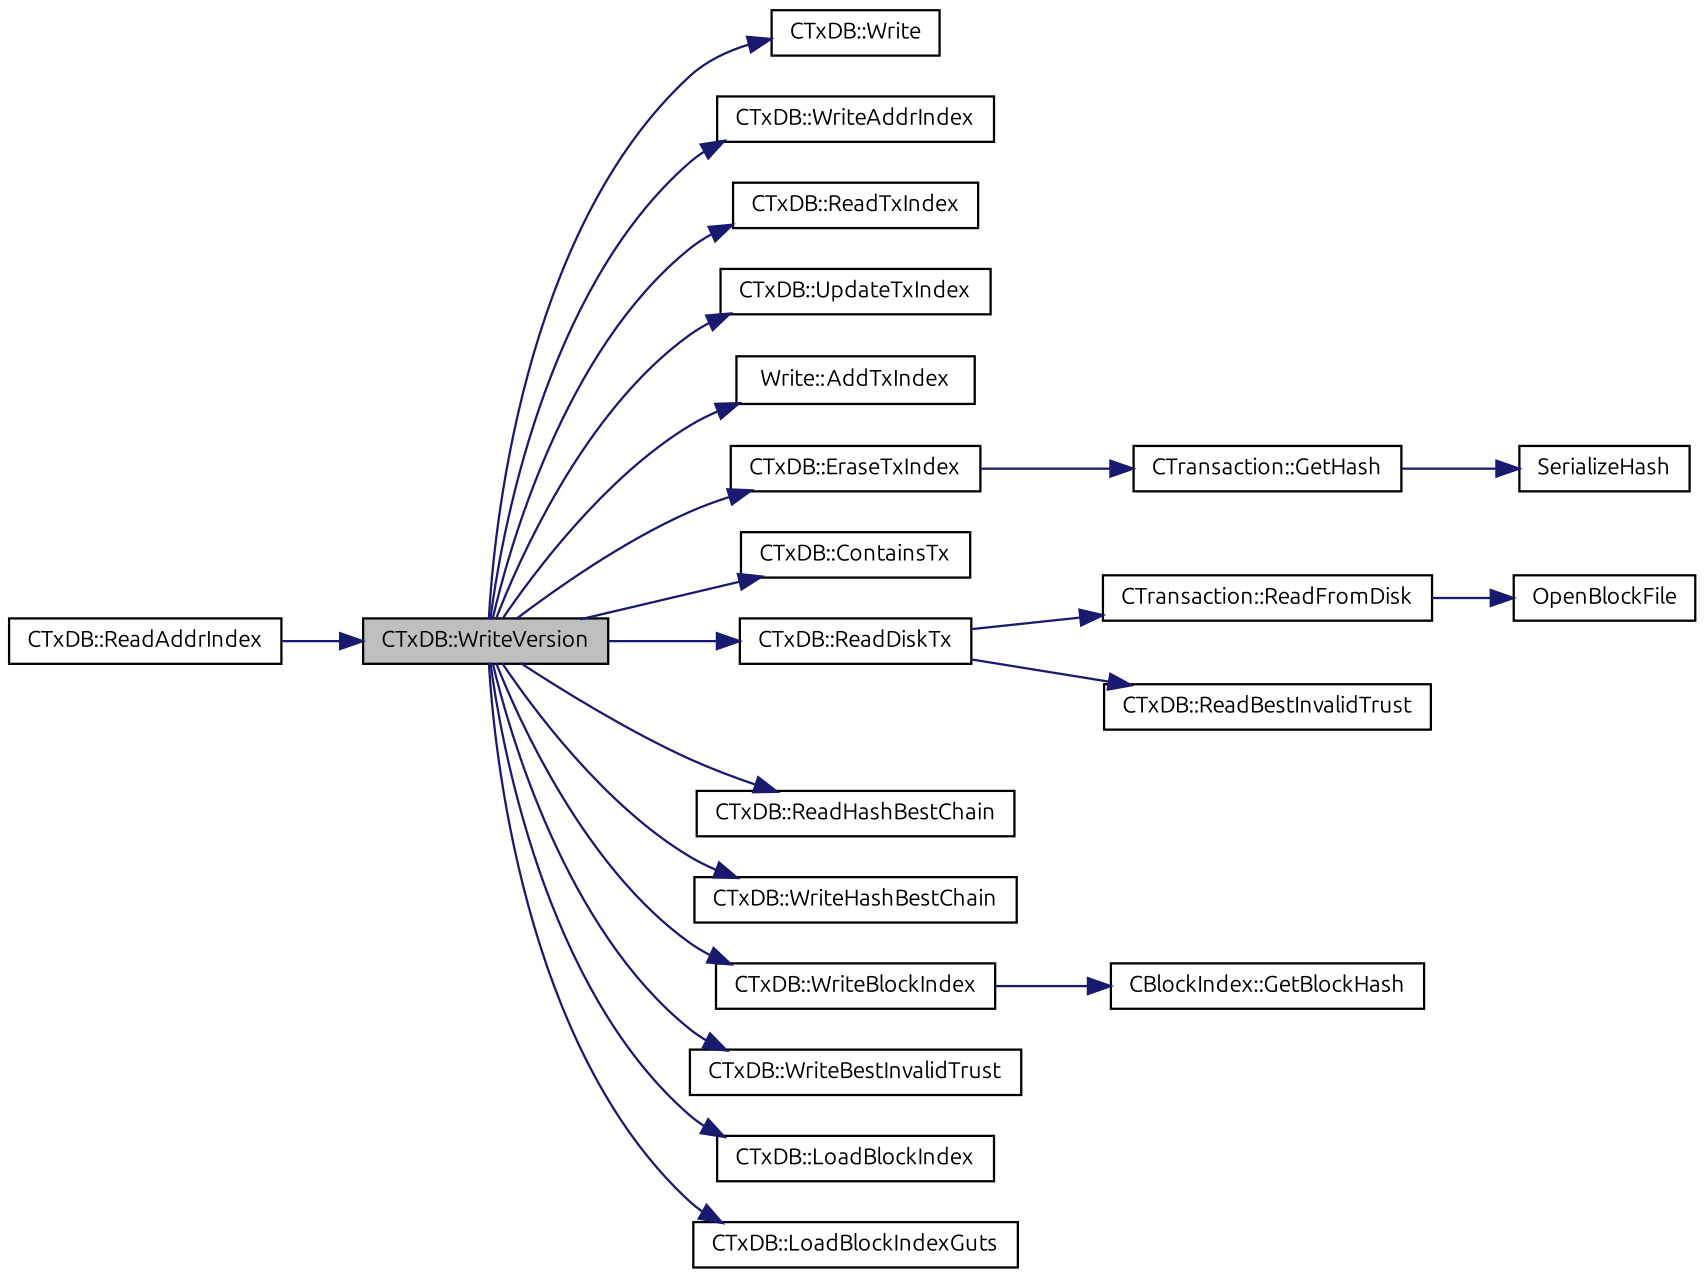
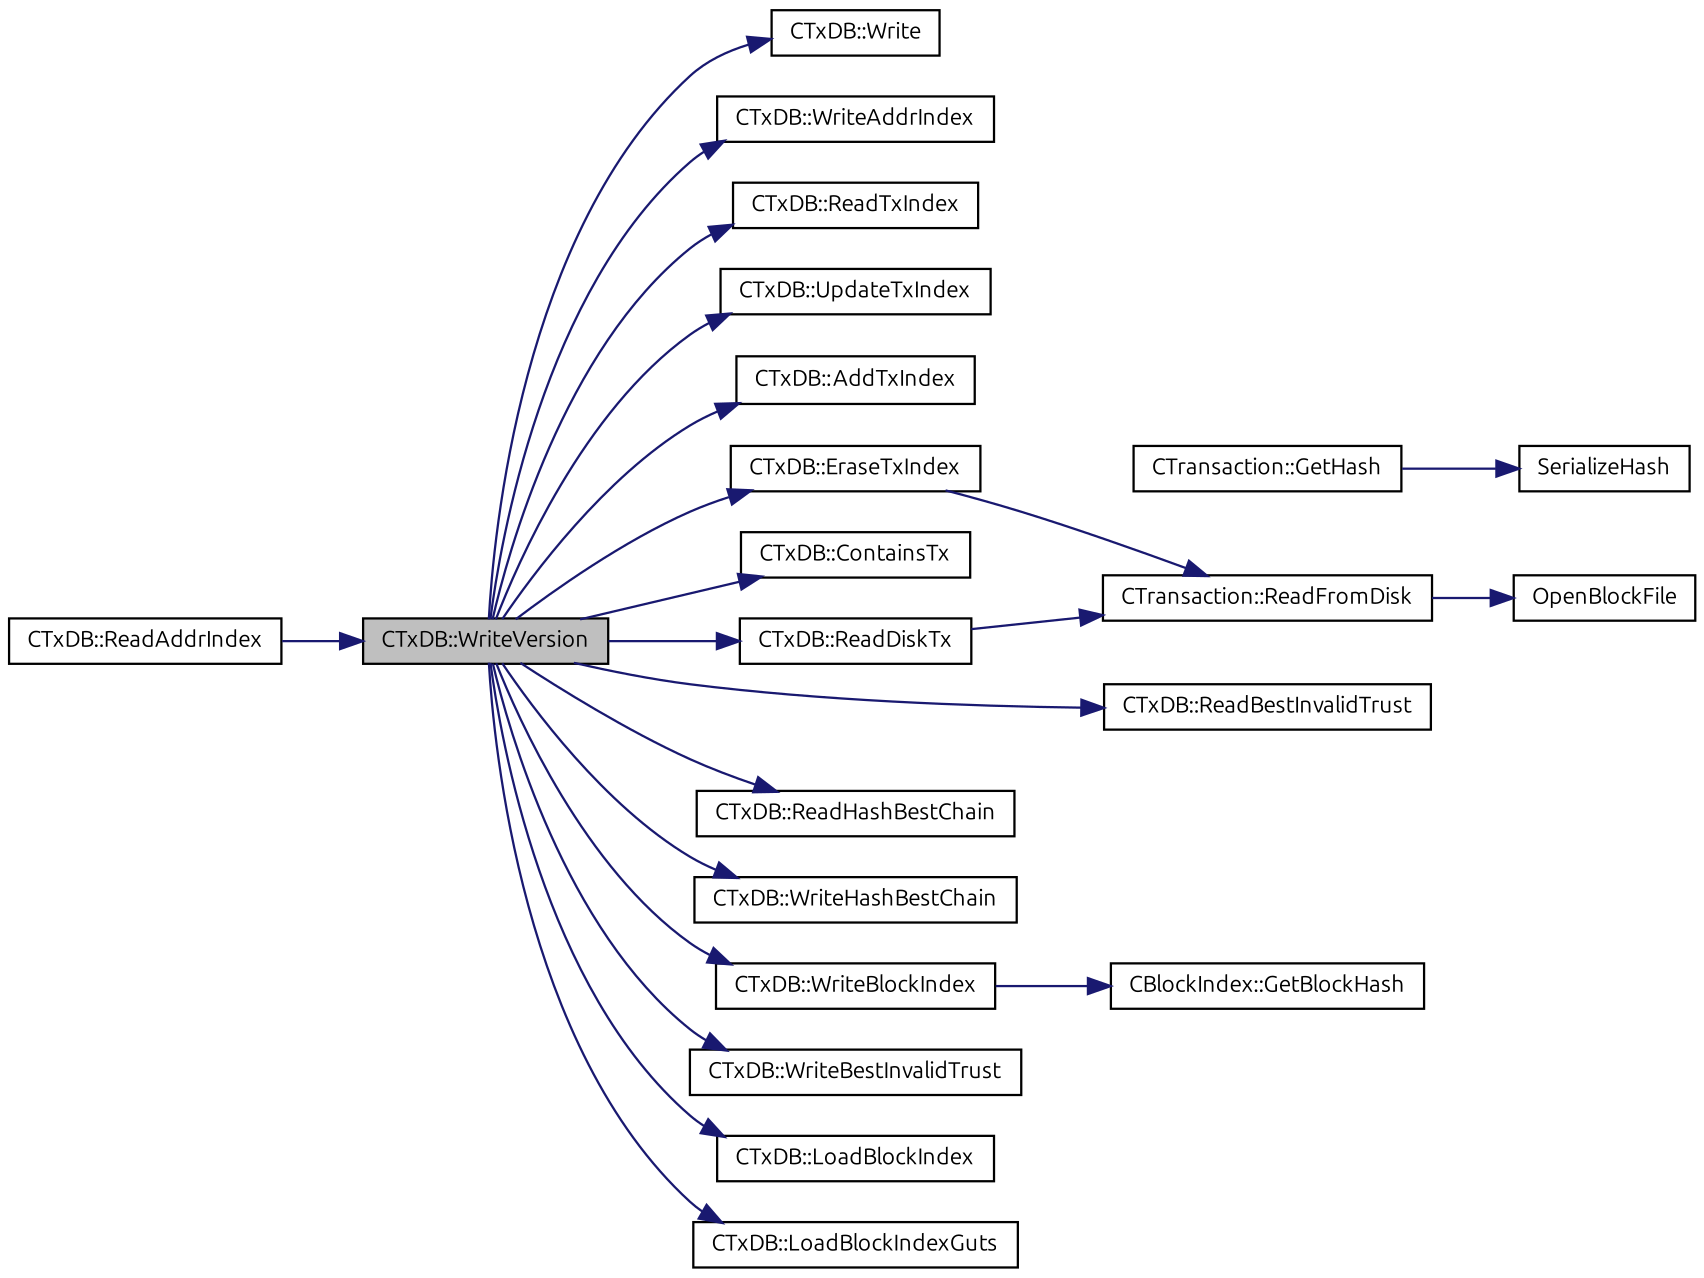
(856, 380) -> (856, 380)
(1046, 469) -> (1067, 526)
(1040, 671) -> (826, 697)
